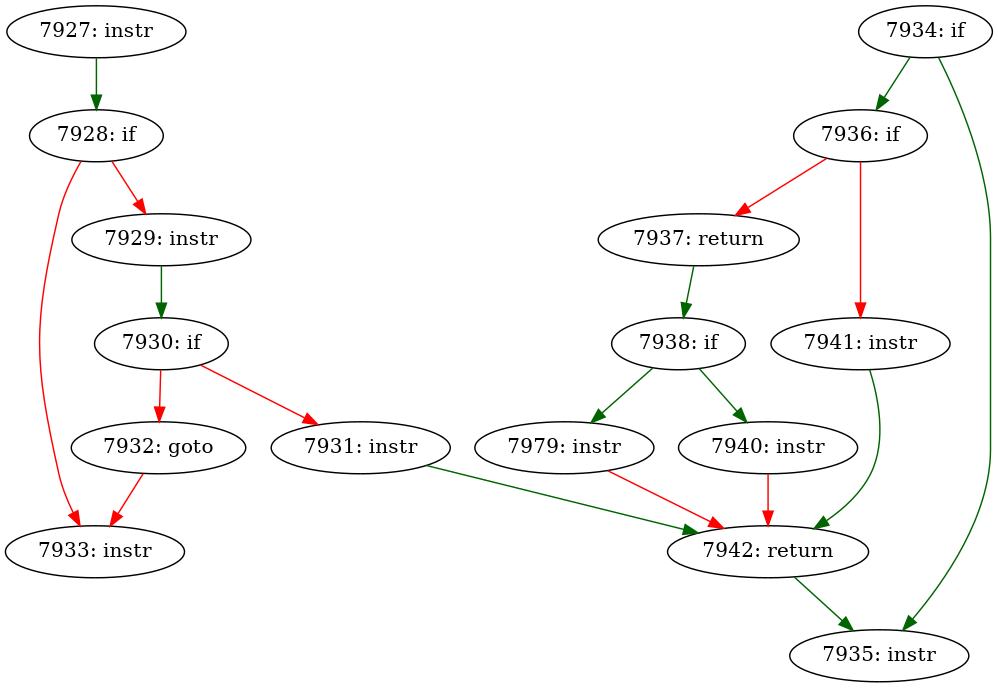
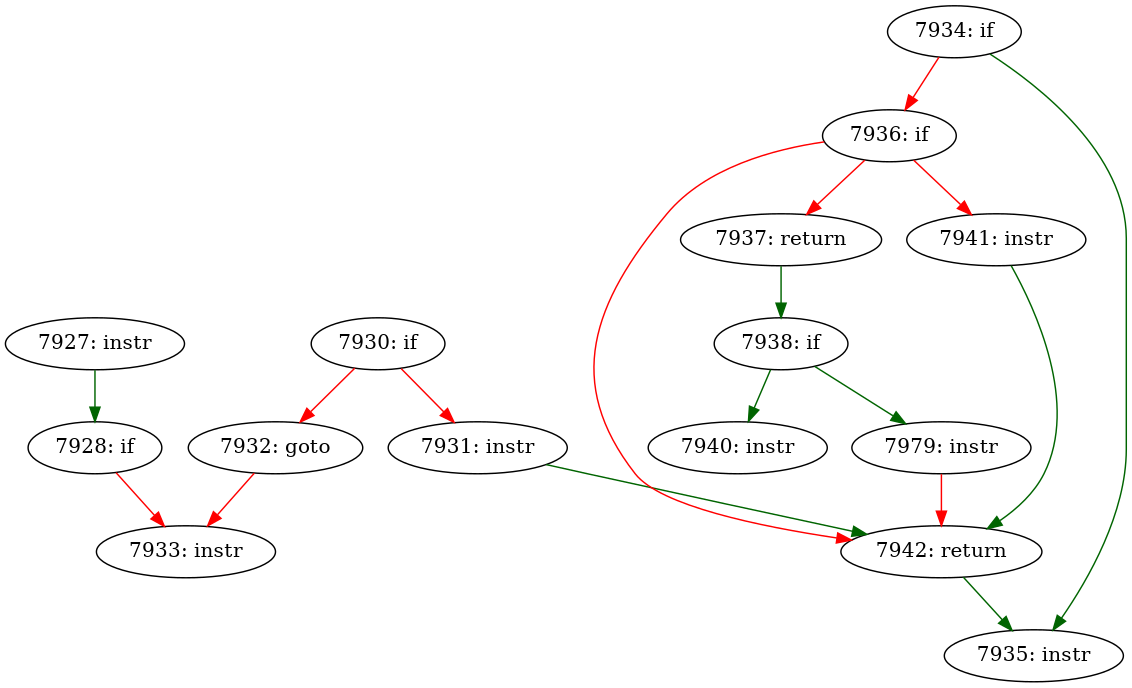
(897, 77) -> (926, 77)
(161, 240) -> none
(768, 493) -> (595, 358)
